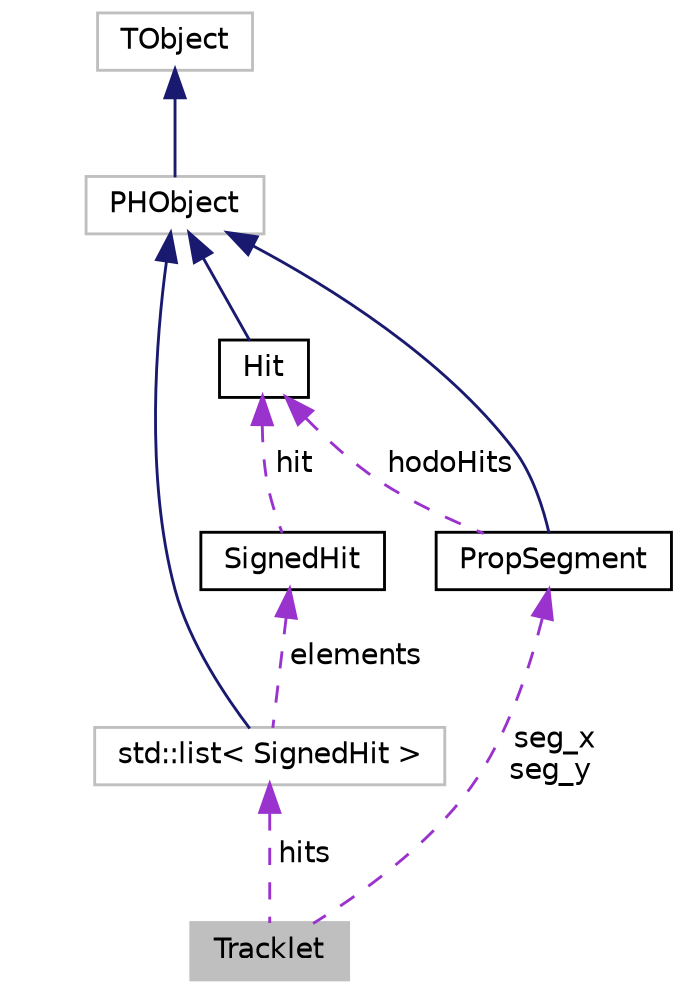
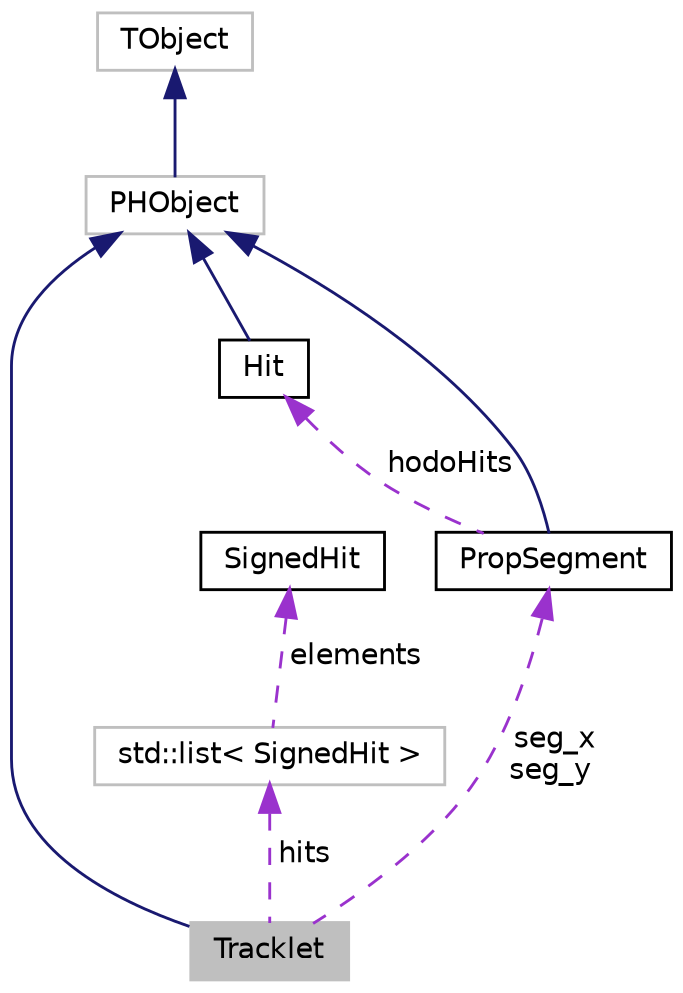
(267, 480) -> none
(160, 505) -> (11, 617)
